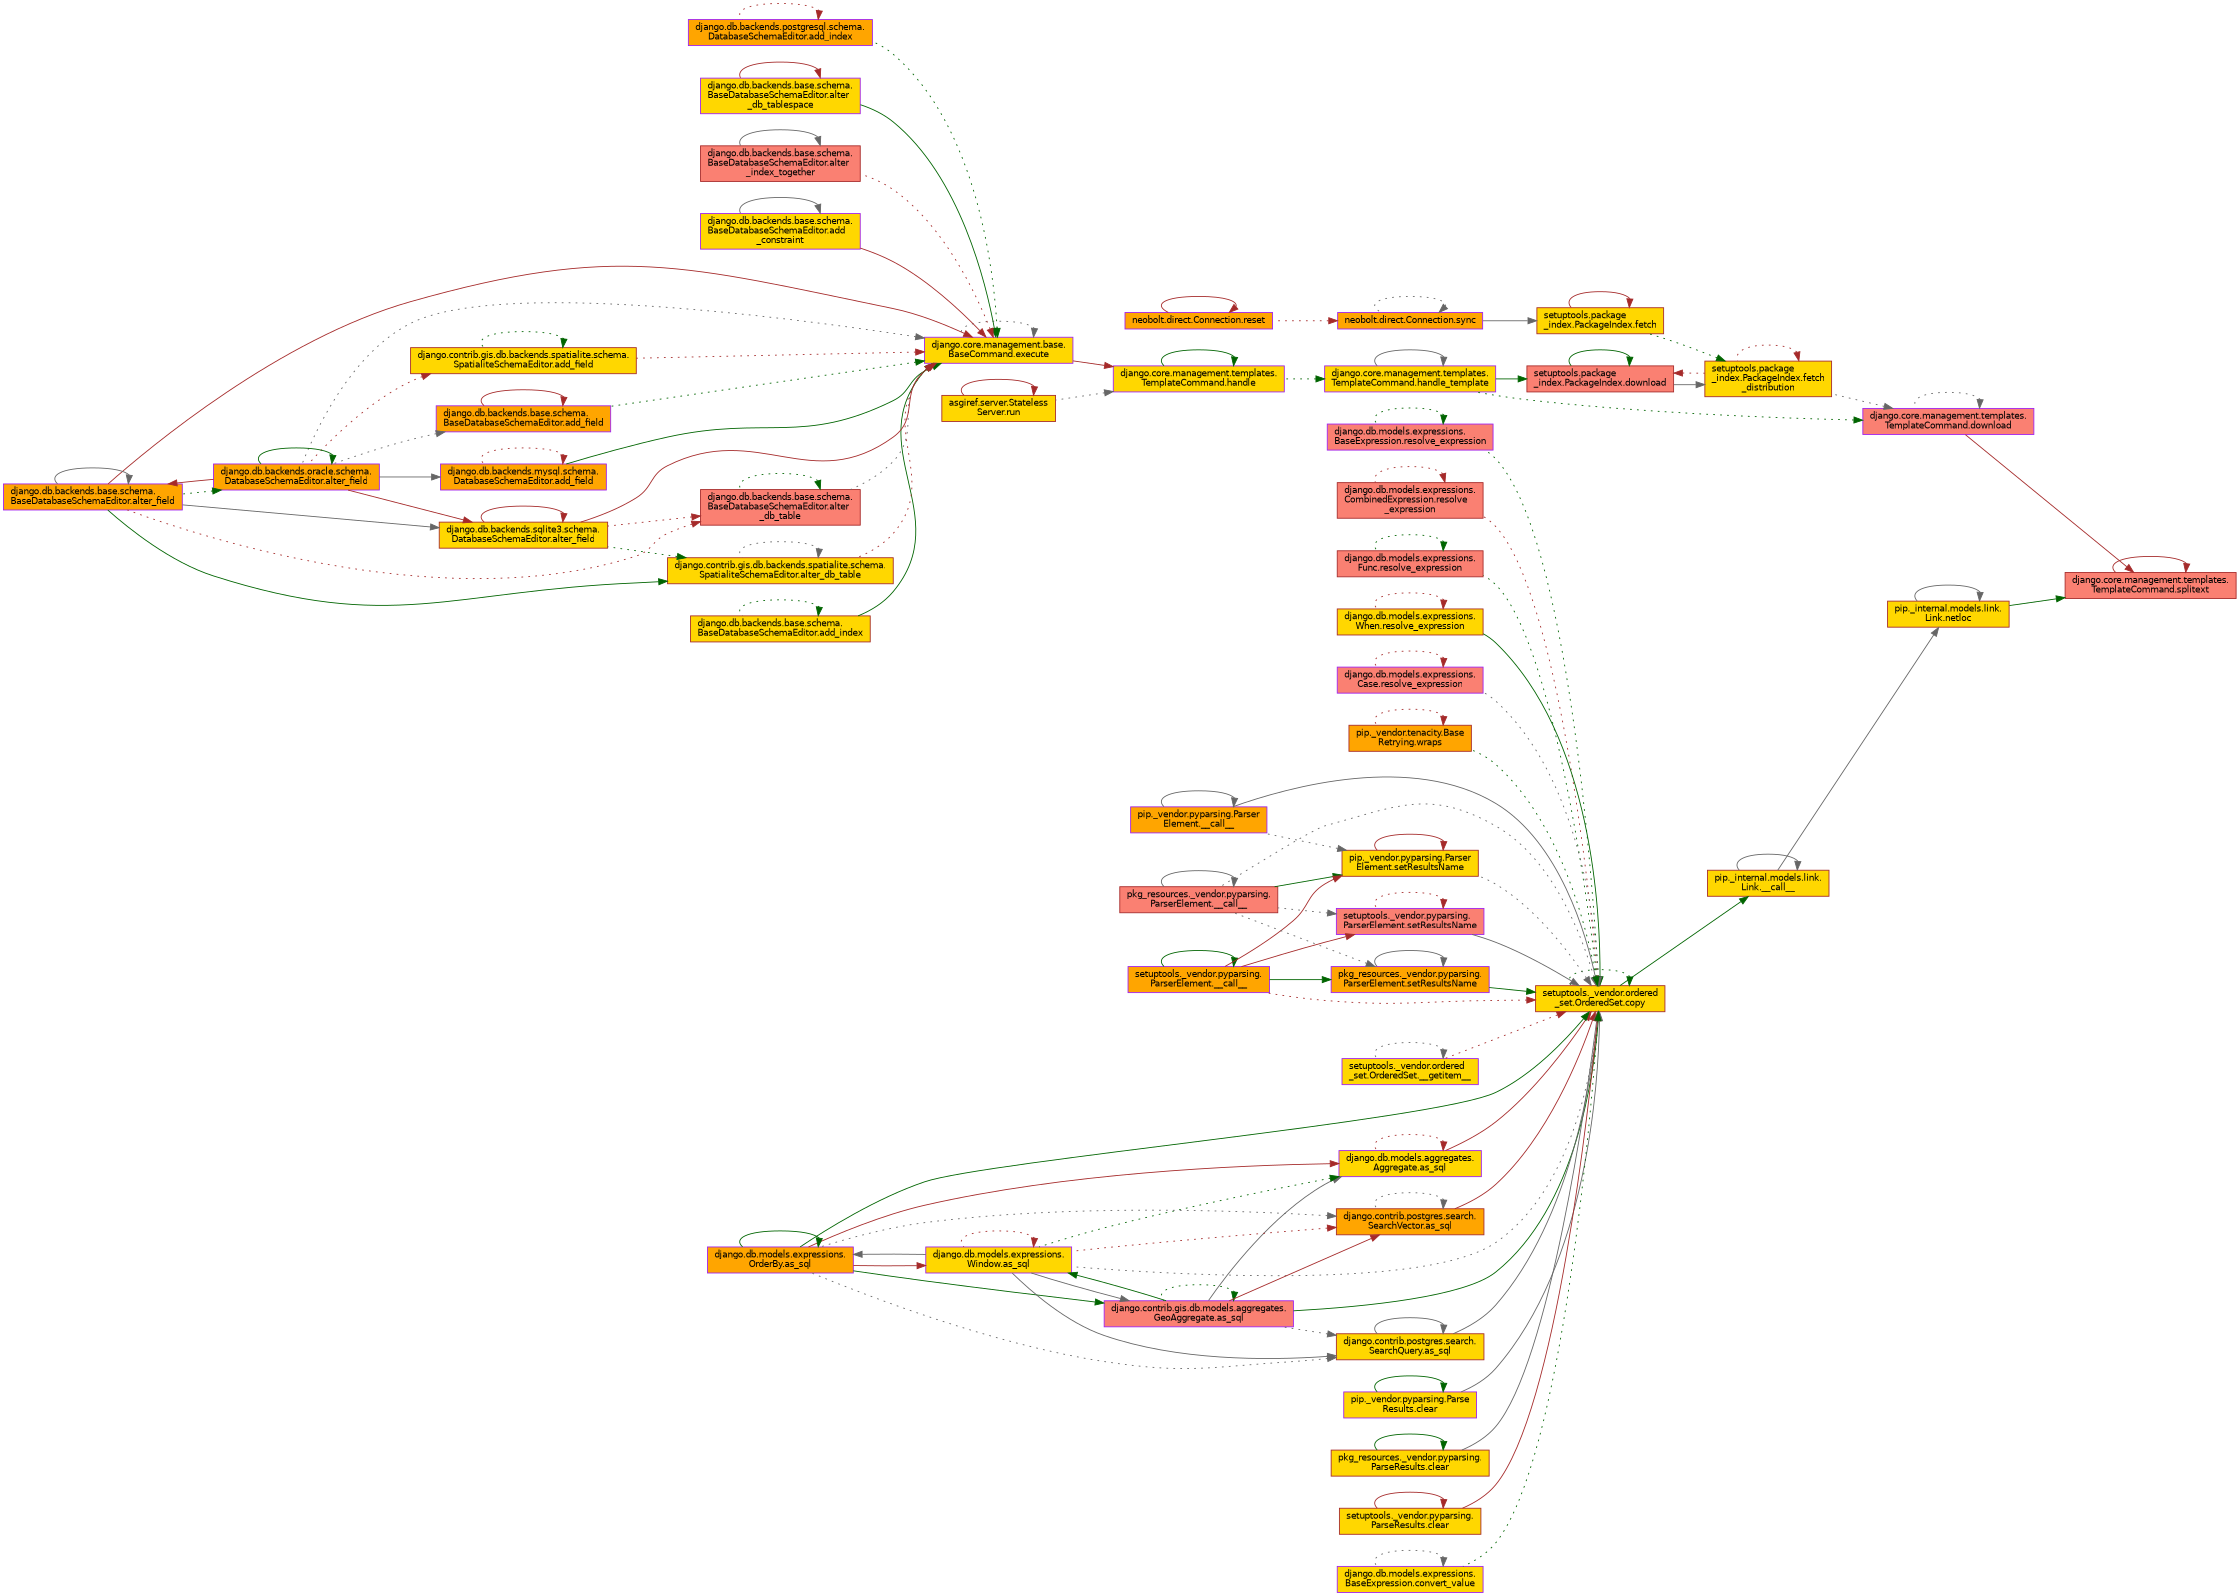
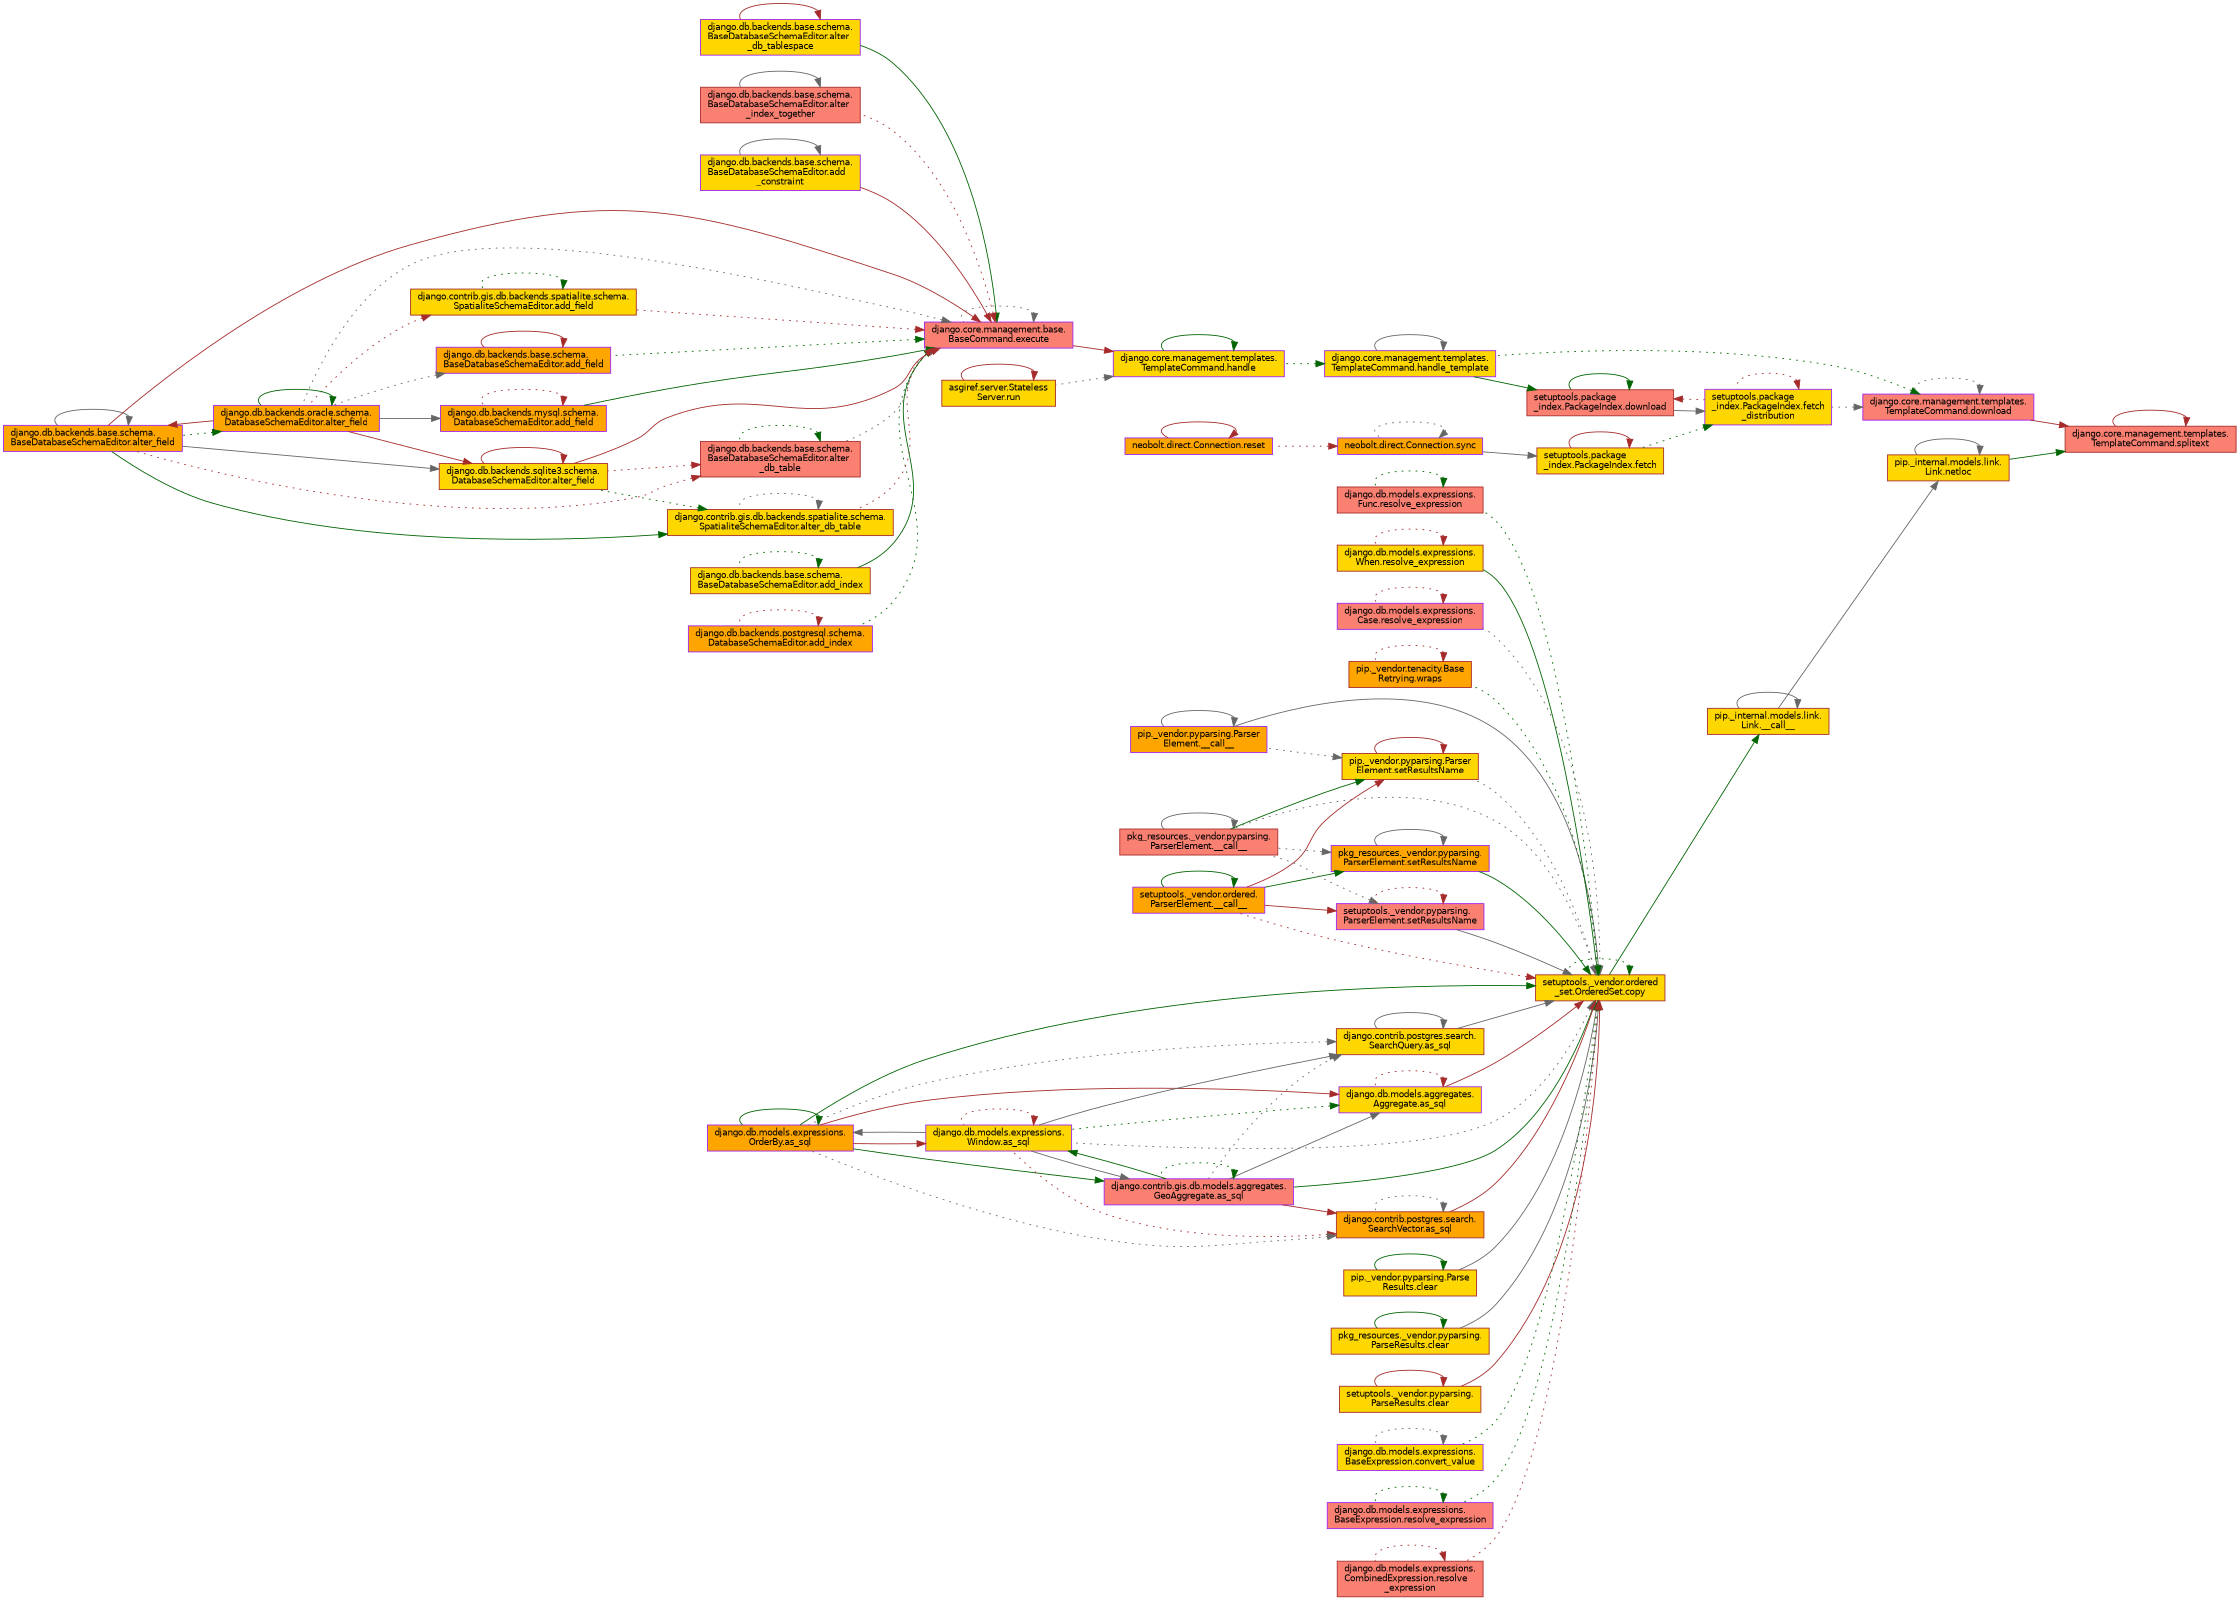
(999, 350) -> (999, 335)
(1768, 379) -> (1768, 407)
(1199, 980) -> (1199, 900)
(1410, 1072) -> none
(1410, 1405) -> (1410, 1283)
